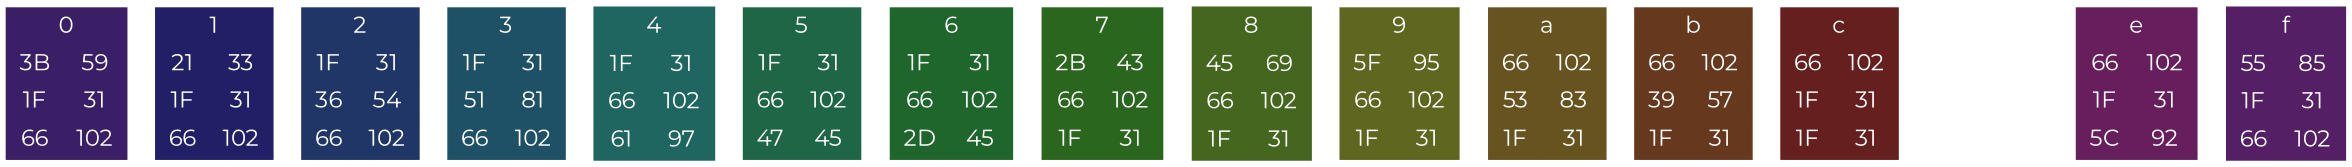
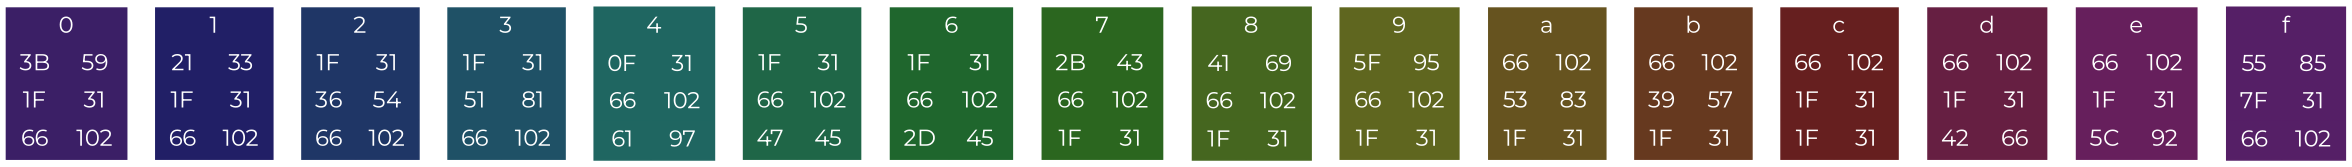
(622, 64) -> (623, 64)
(1220, 64) -> (1219, 64)
none -> (1987, 84)
(2254, 101) -> (2254, 101)
